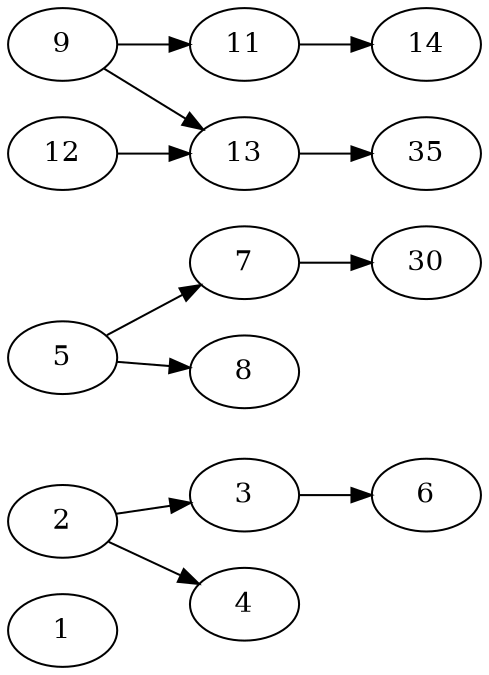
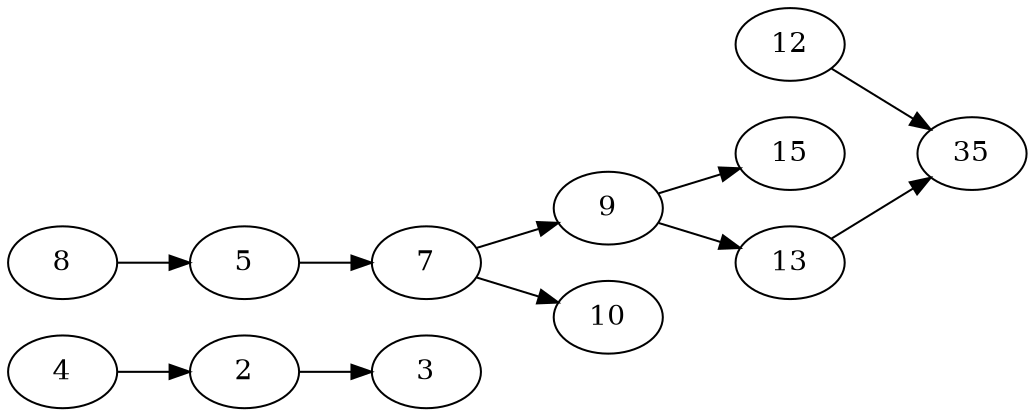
(245, 44) -> (790, 154)
(426, 44) -> none
(144, 154) -> (872, 94)
none -> (508, 238)
(426, 263) -> (608, 317)
(143, 364) -> (144, 263)
(426, 495) -> none
(144, 558) -> (144, 372)
(63, 630) -> none
